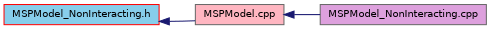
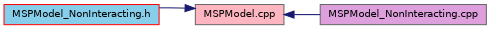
(182, 21) -> (172, 8)
